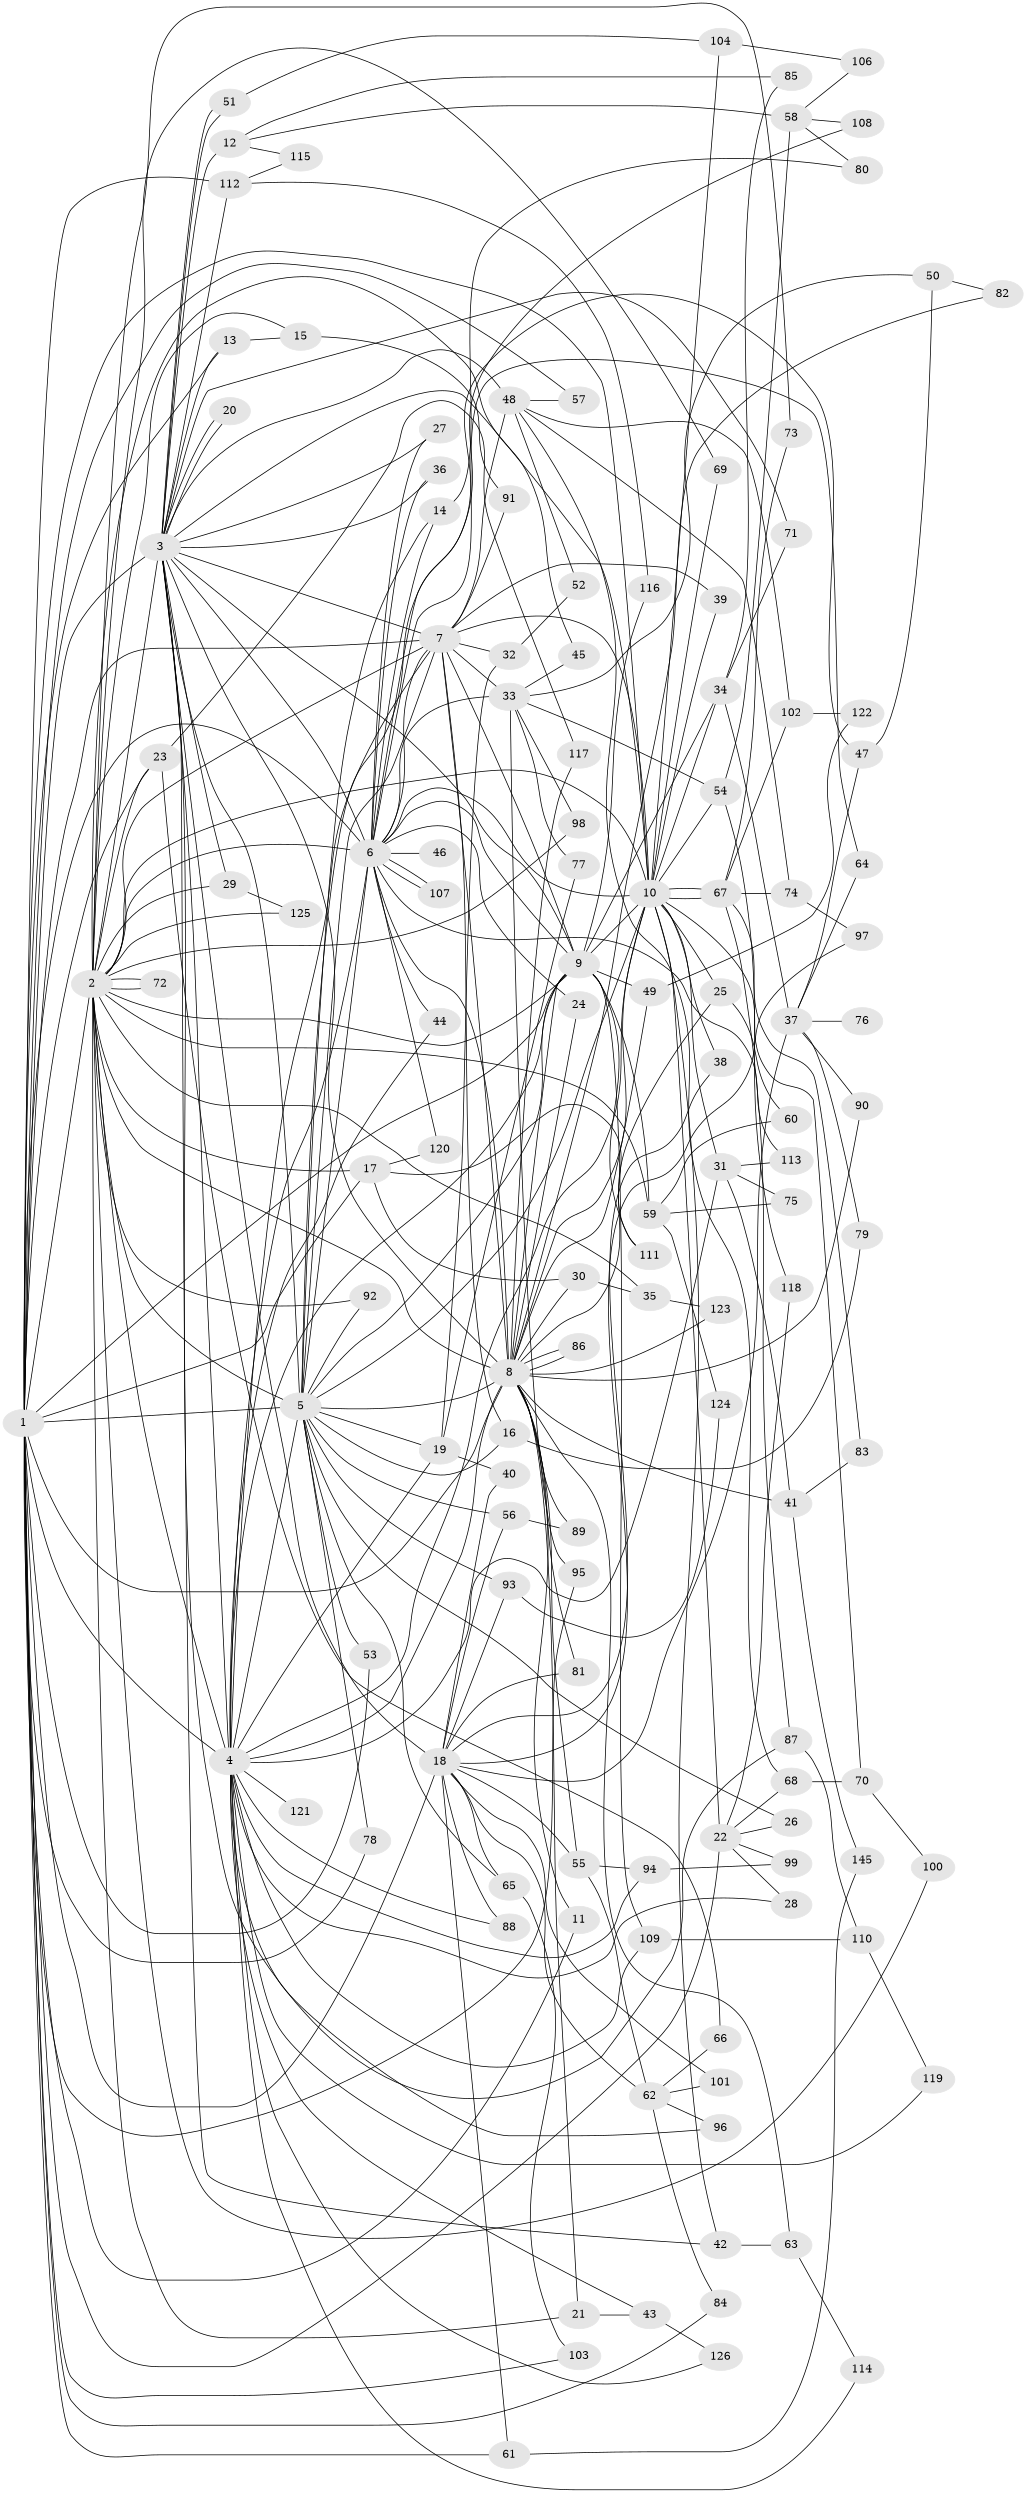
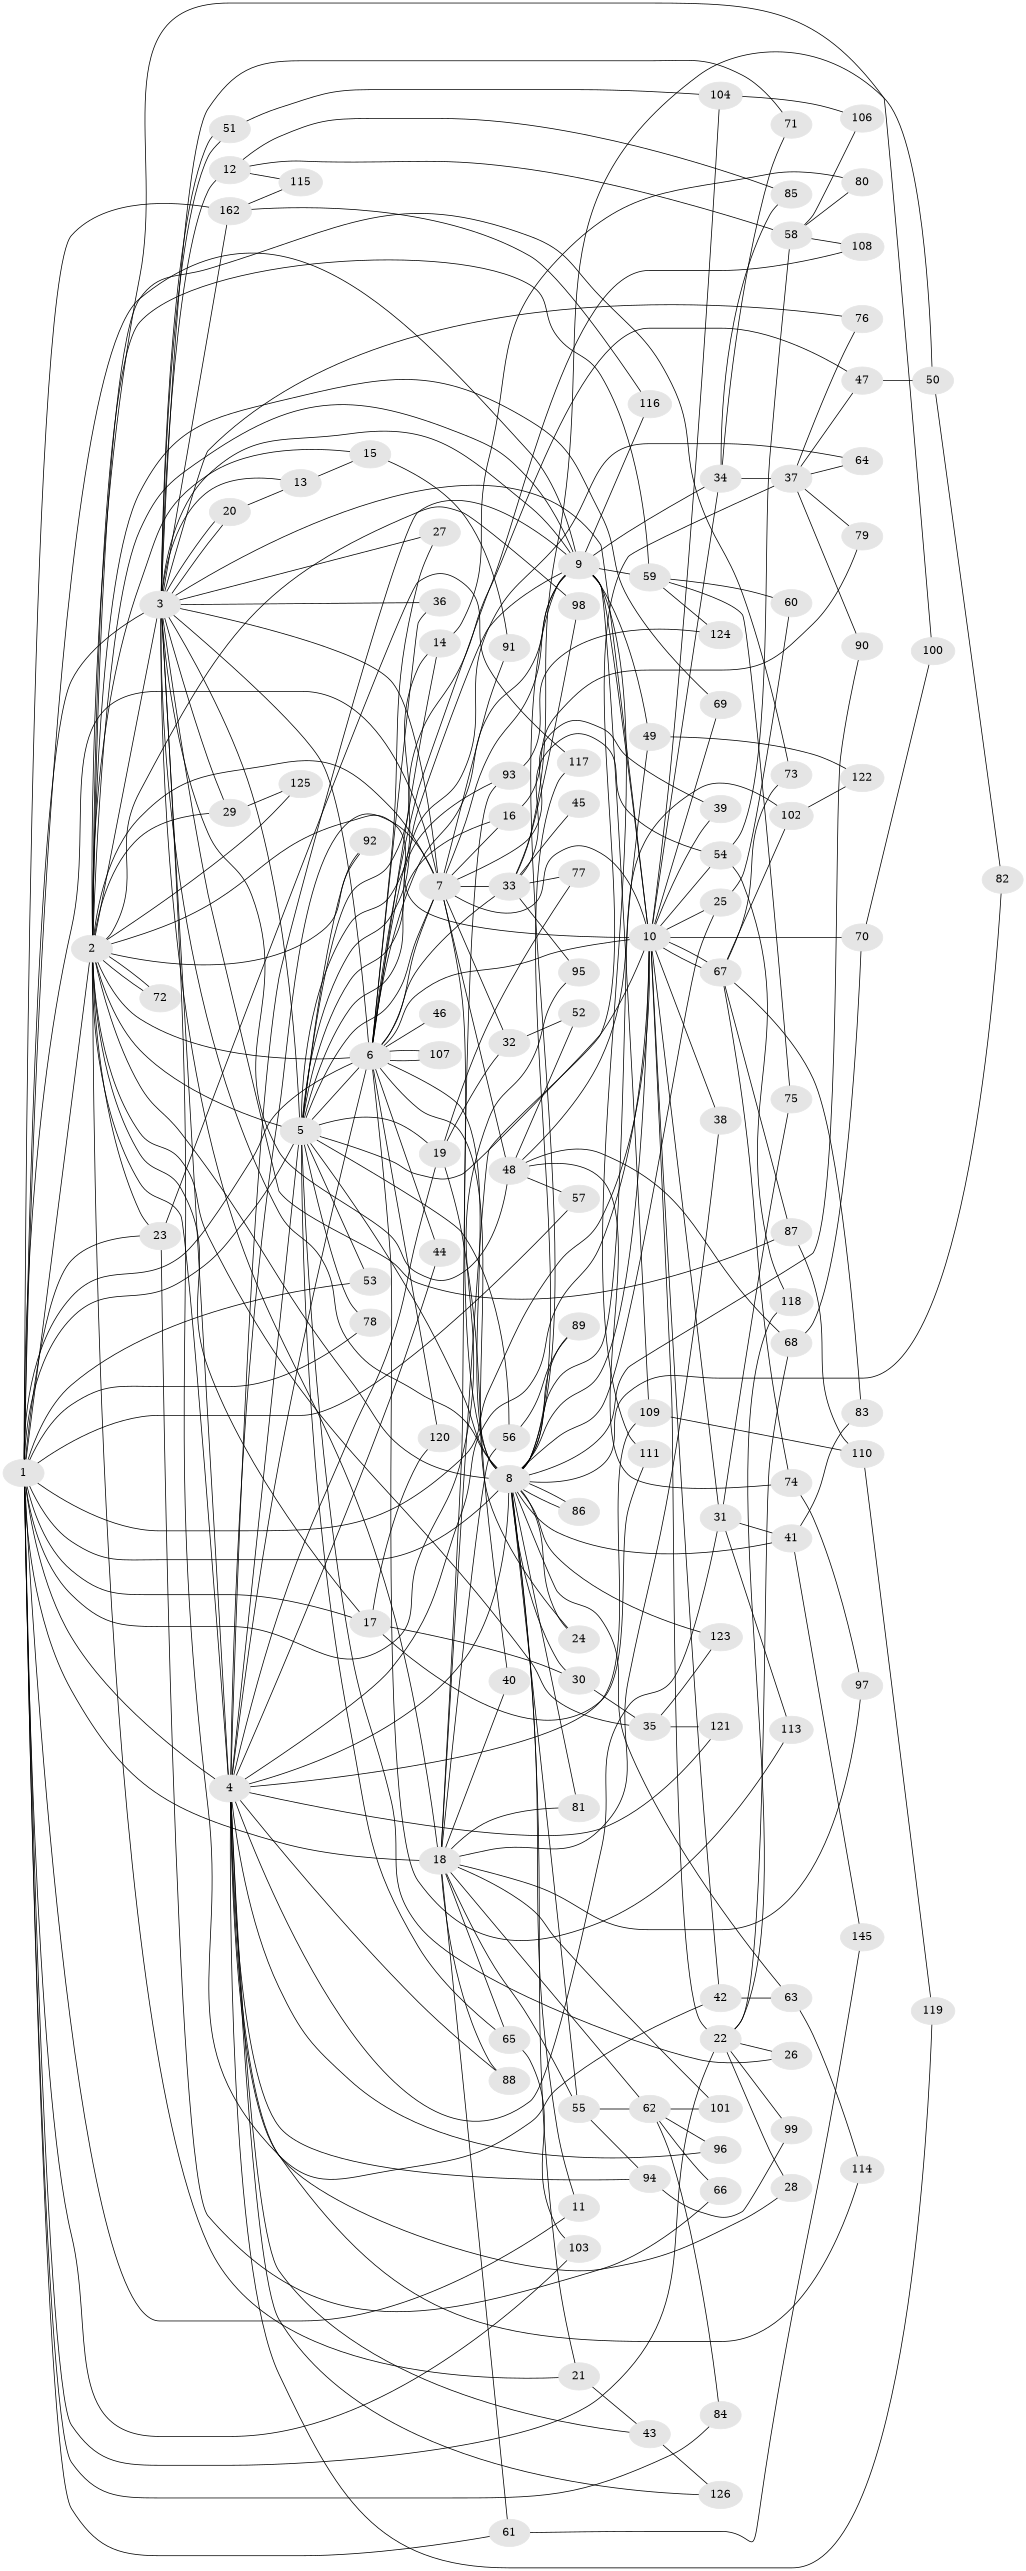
(230, 185) -> (230, 211)
(198, 318) -> none
none -> (437, 332)
(63, 640) -> (265, 498)
none -> (685, 1727)
